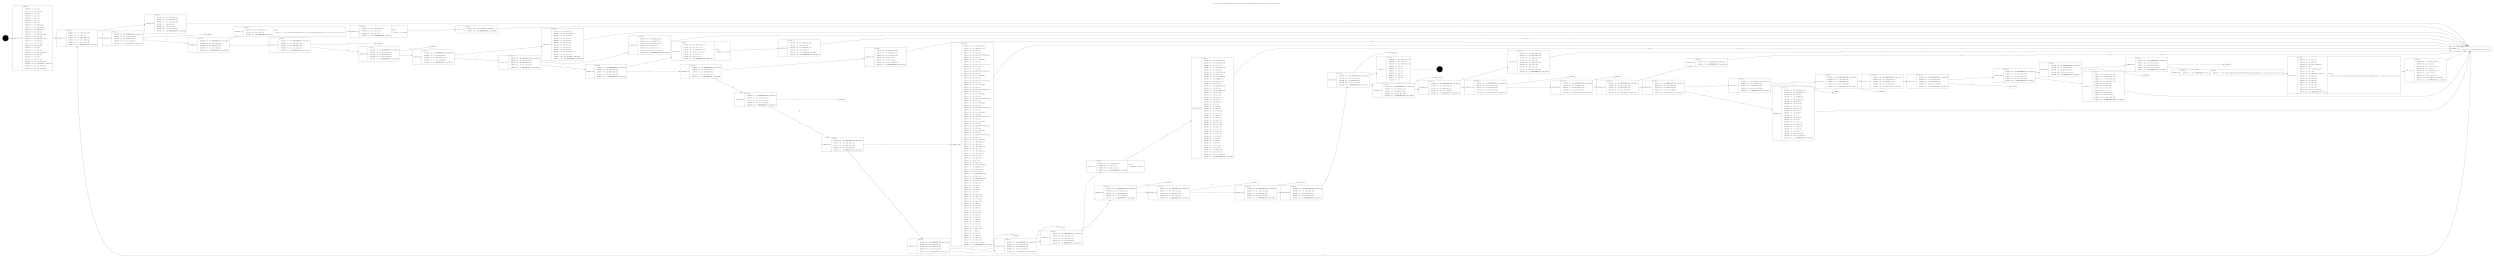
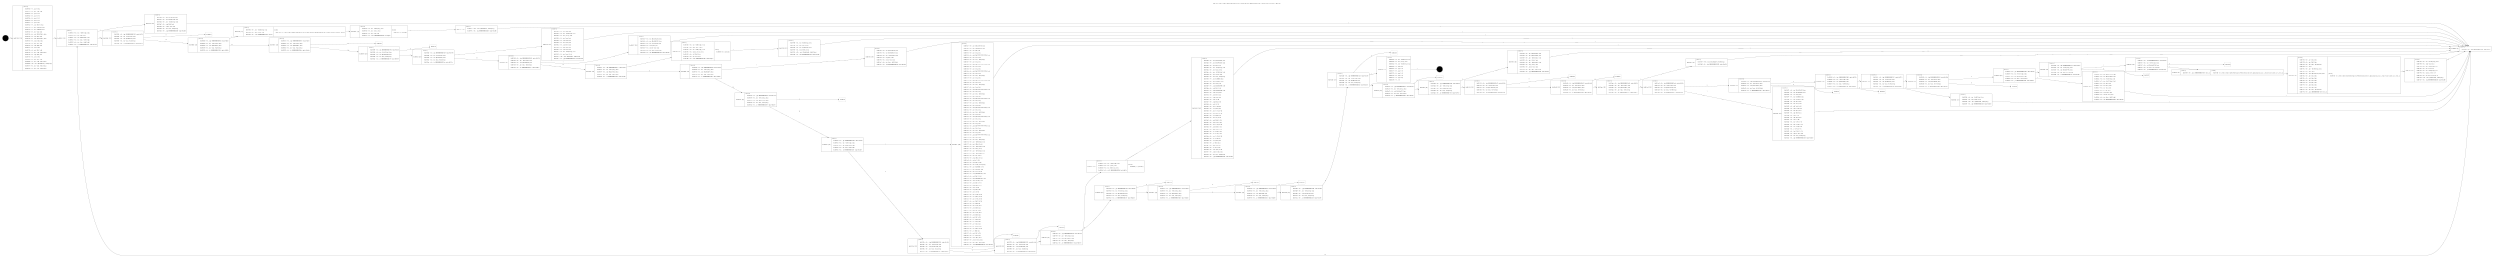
none -> (1971, 100)
